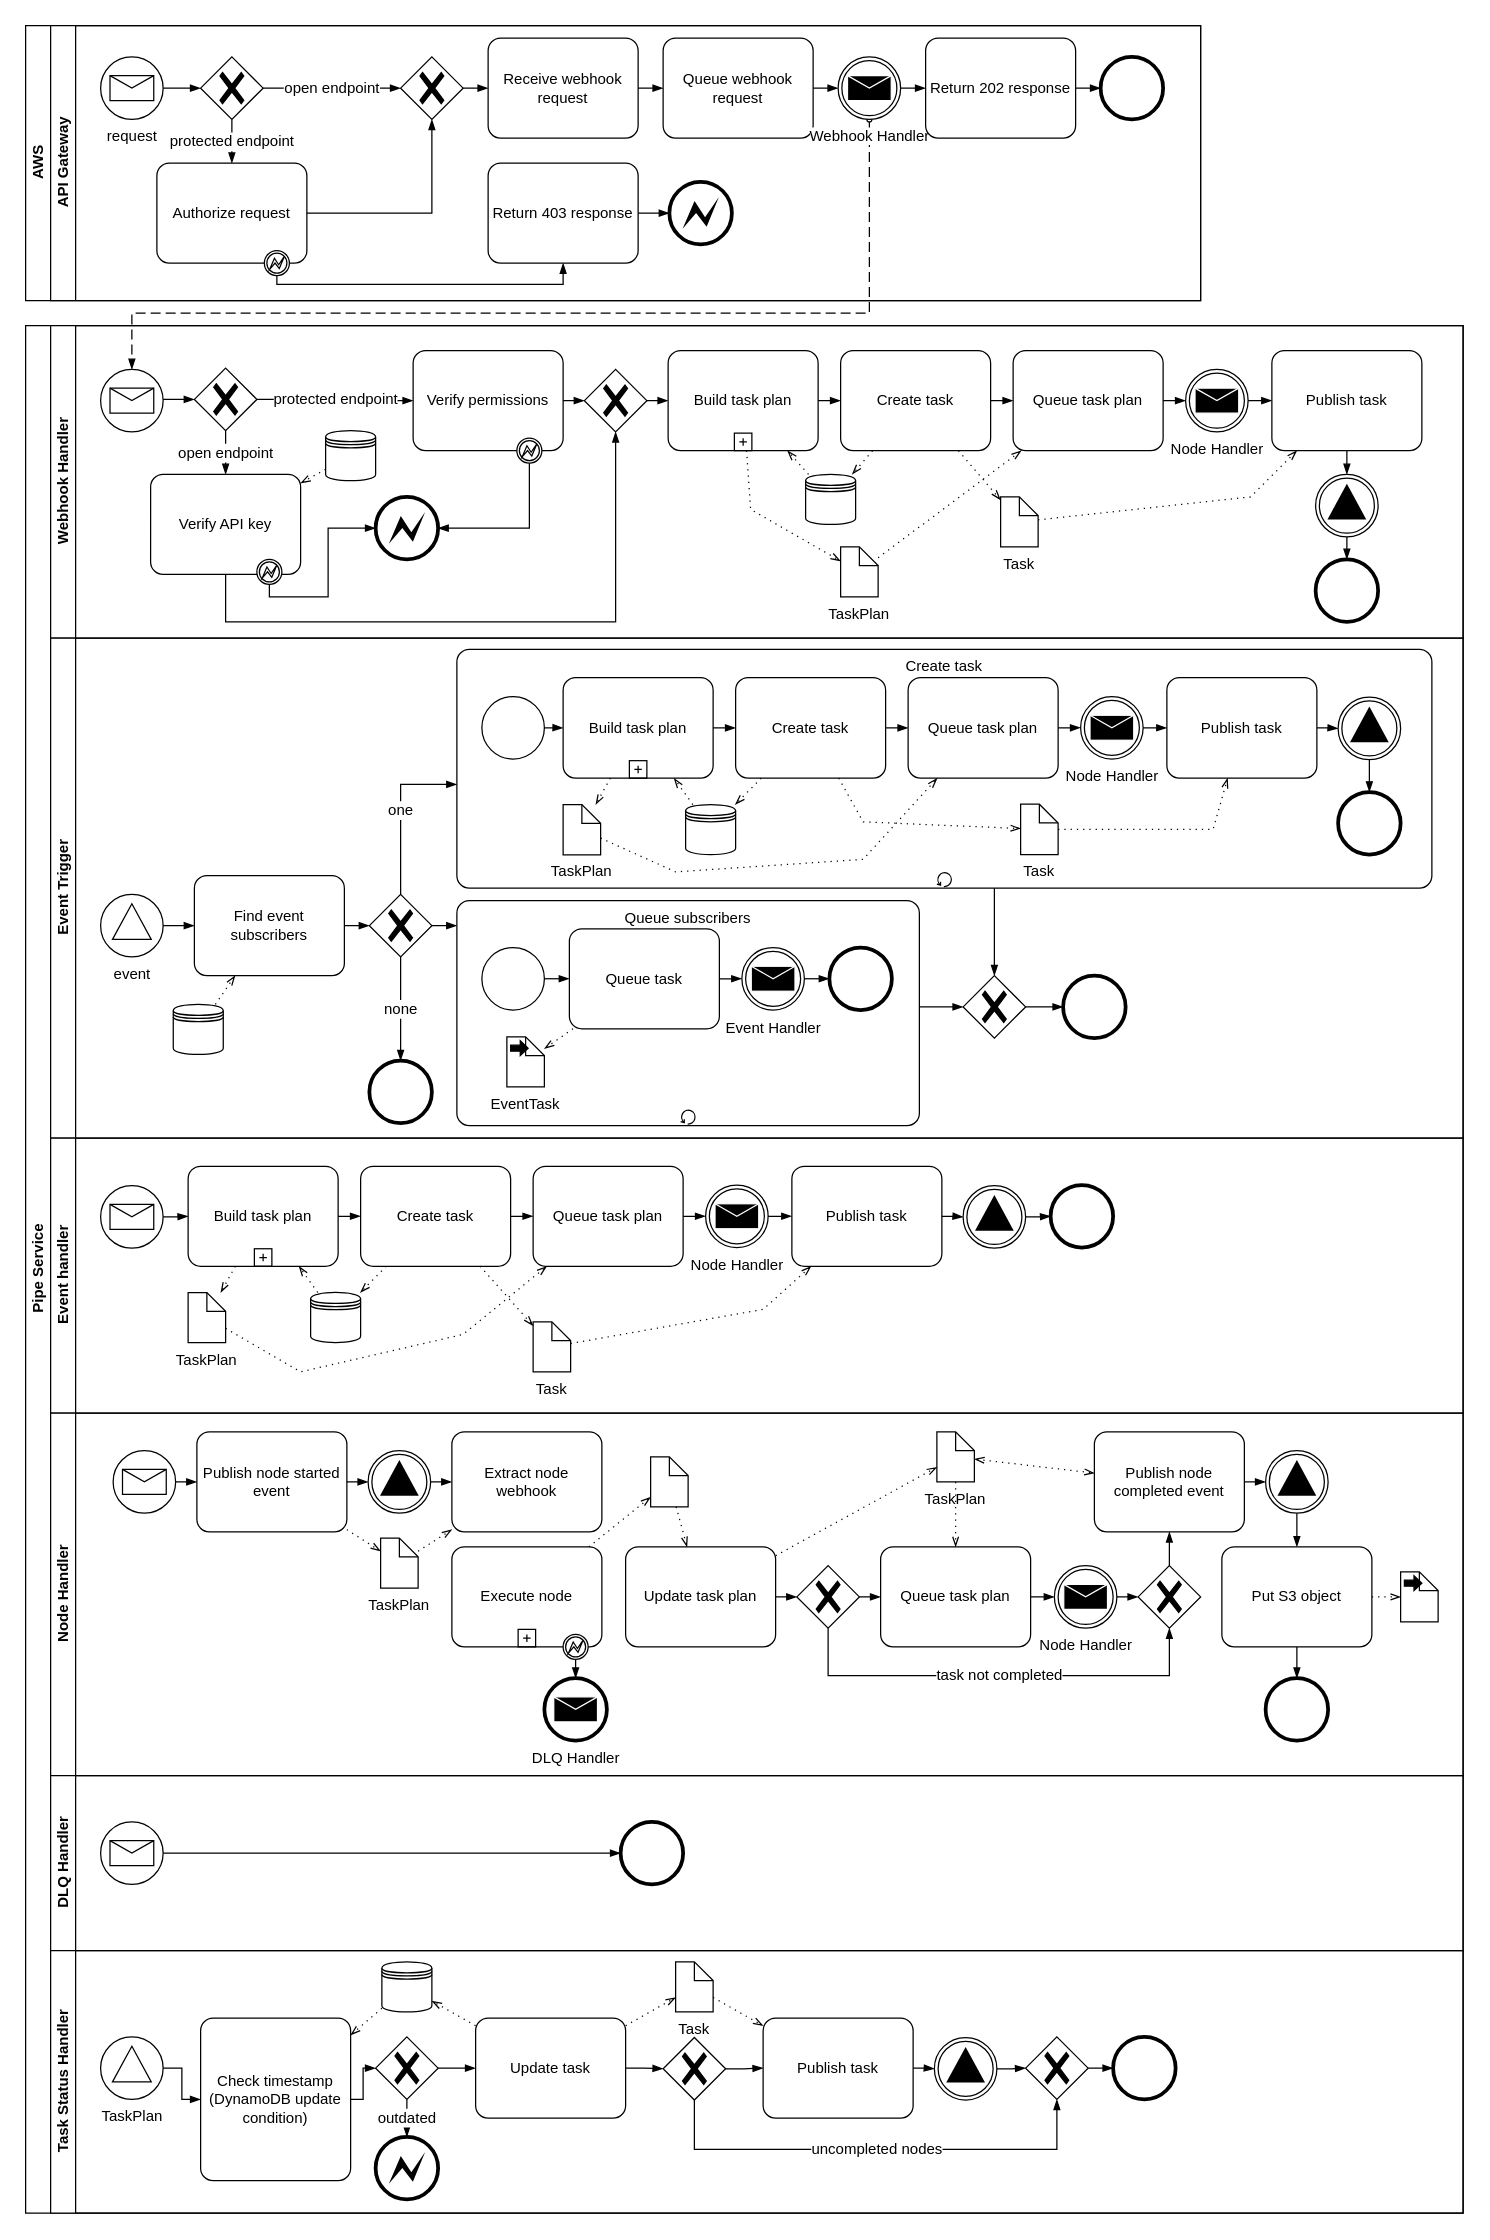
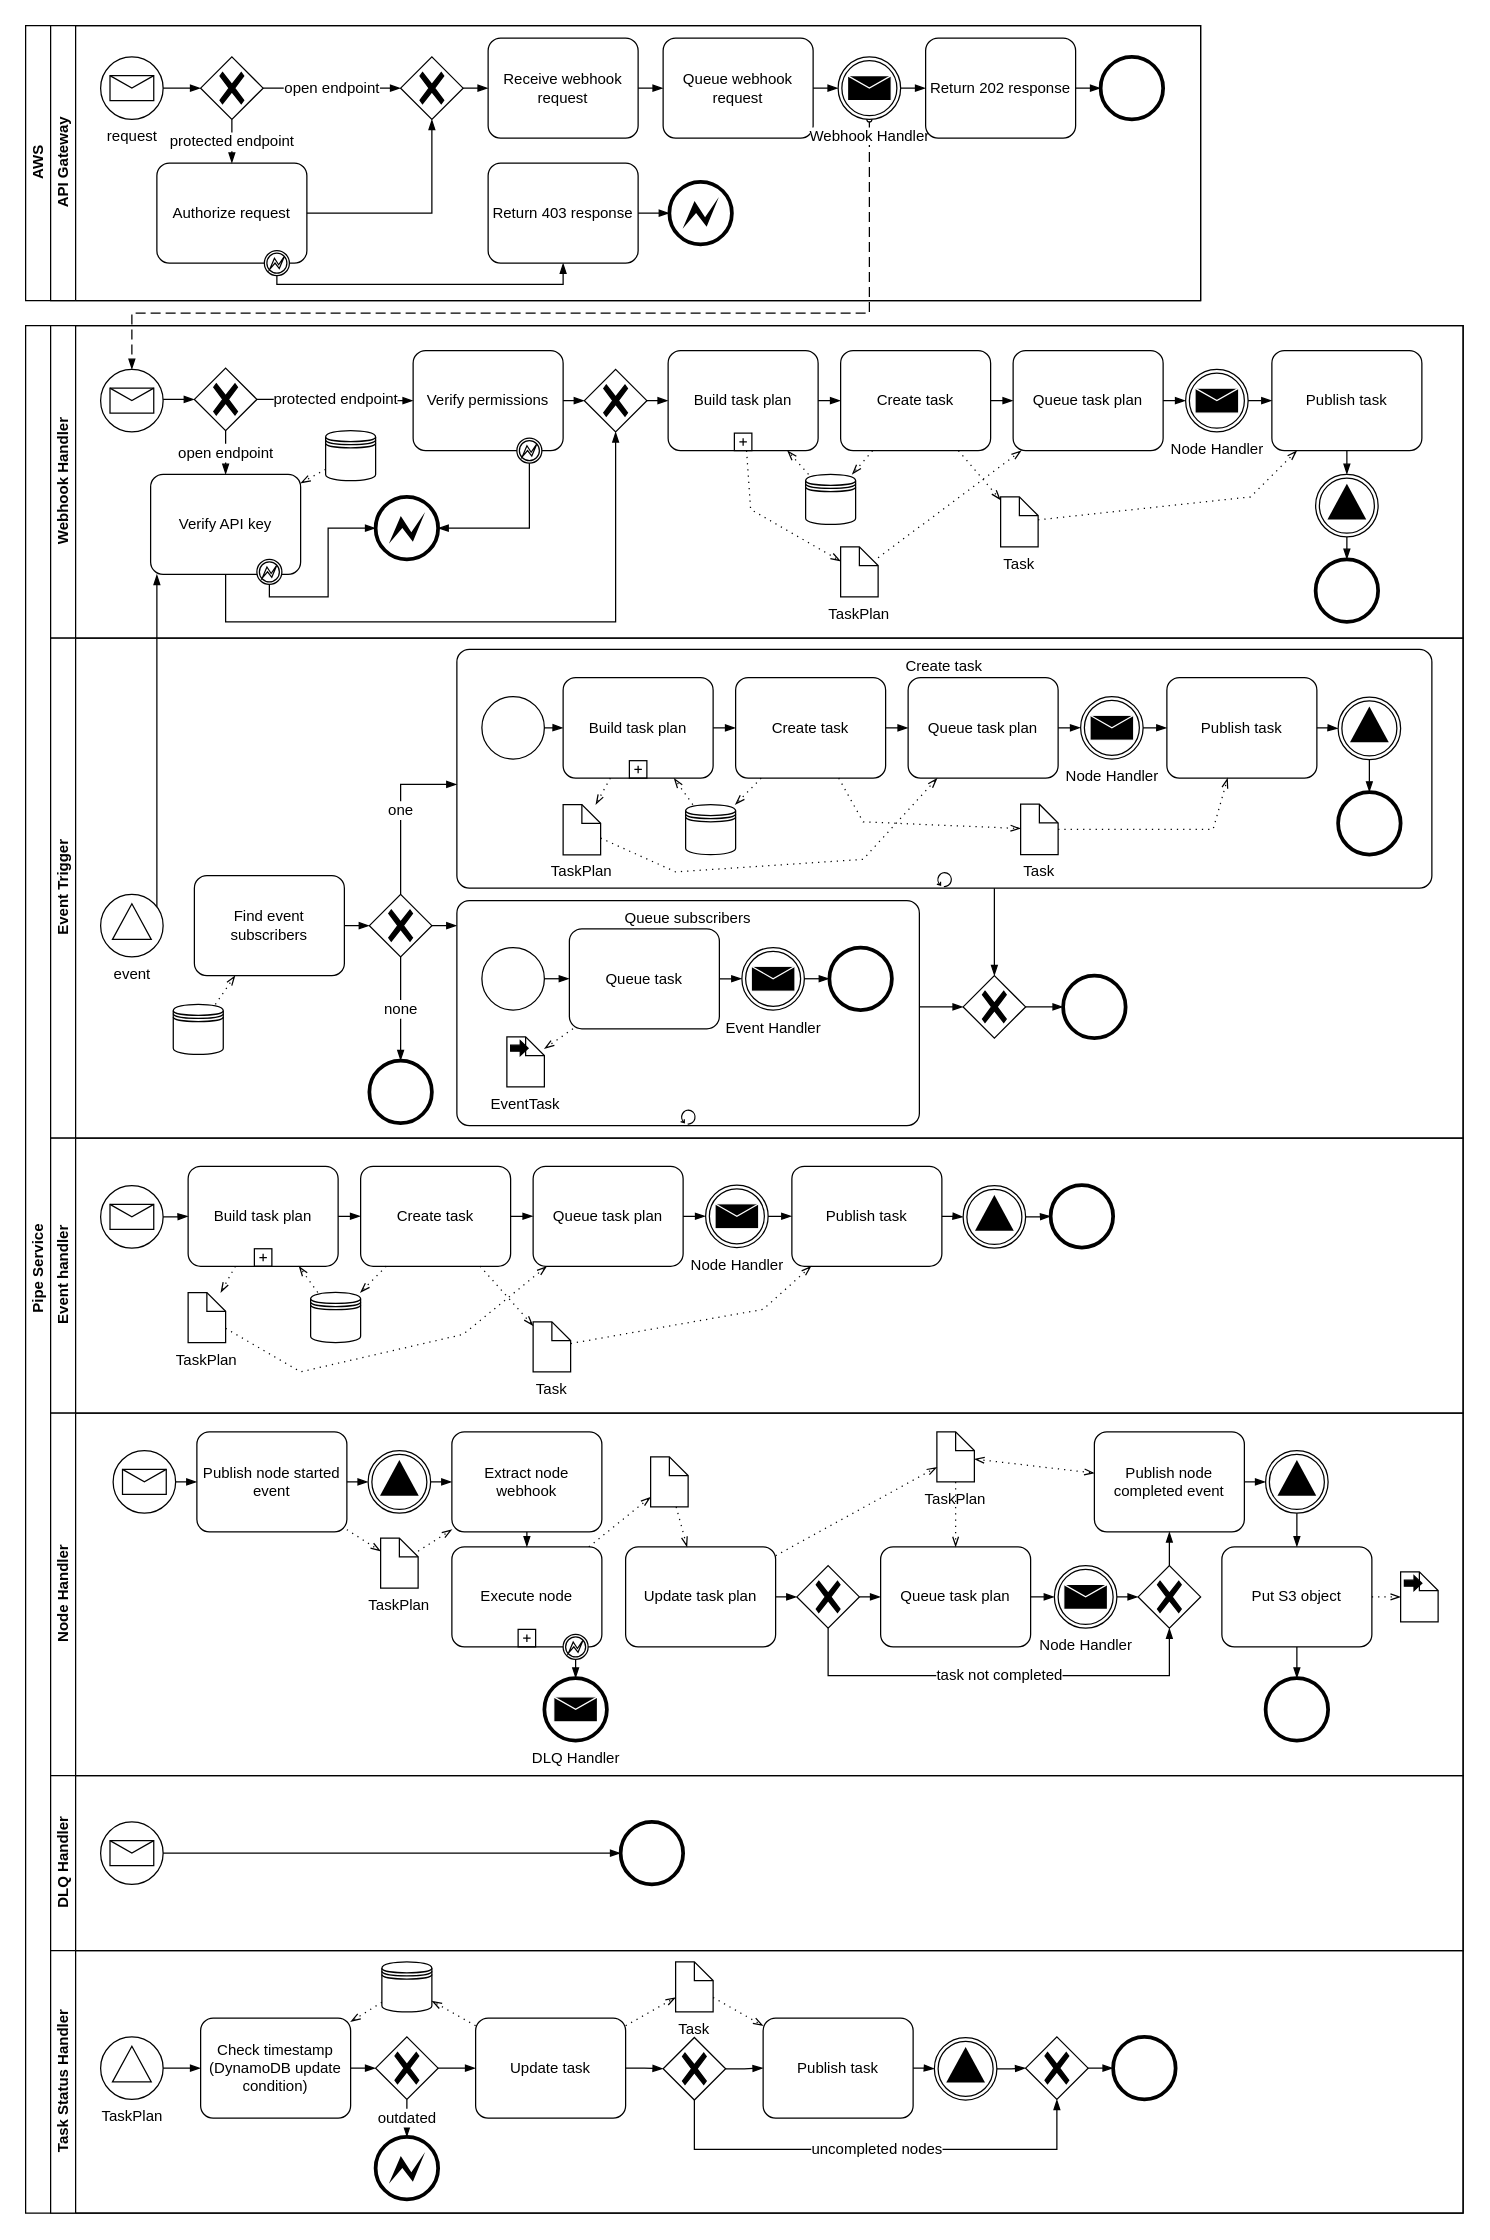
(173, 926) -> (157, 746)
none -> (527, 1544)
(276, 2099) -> (276, 2068)
